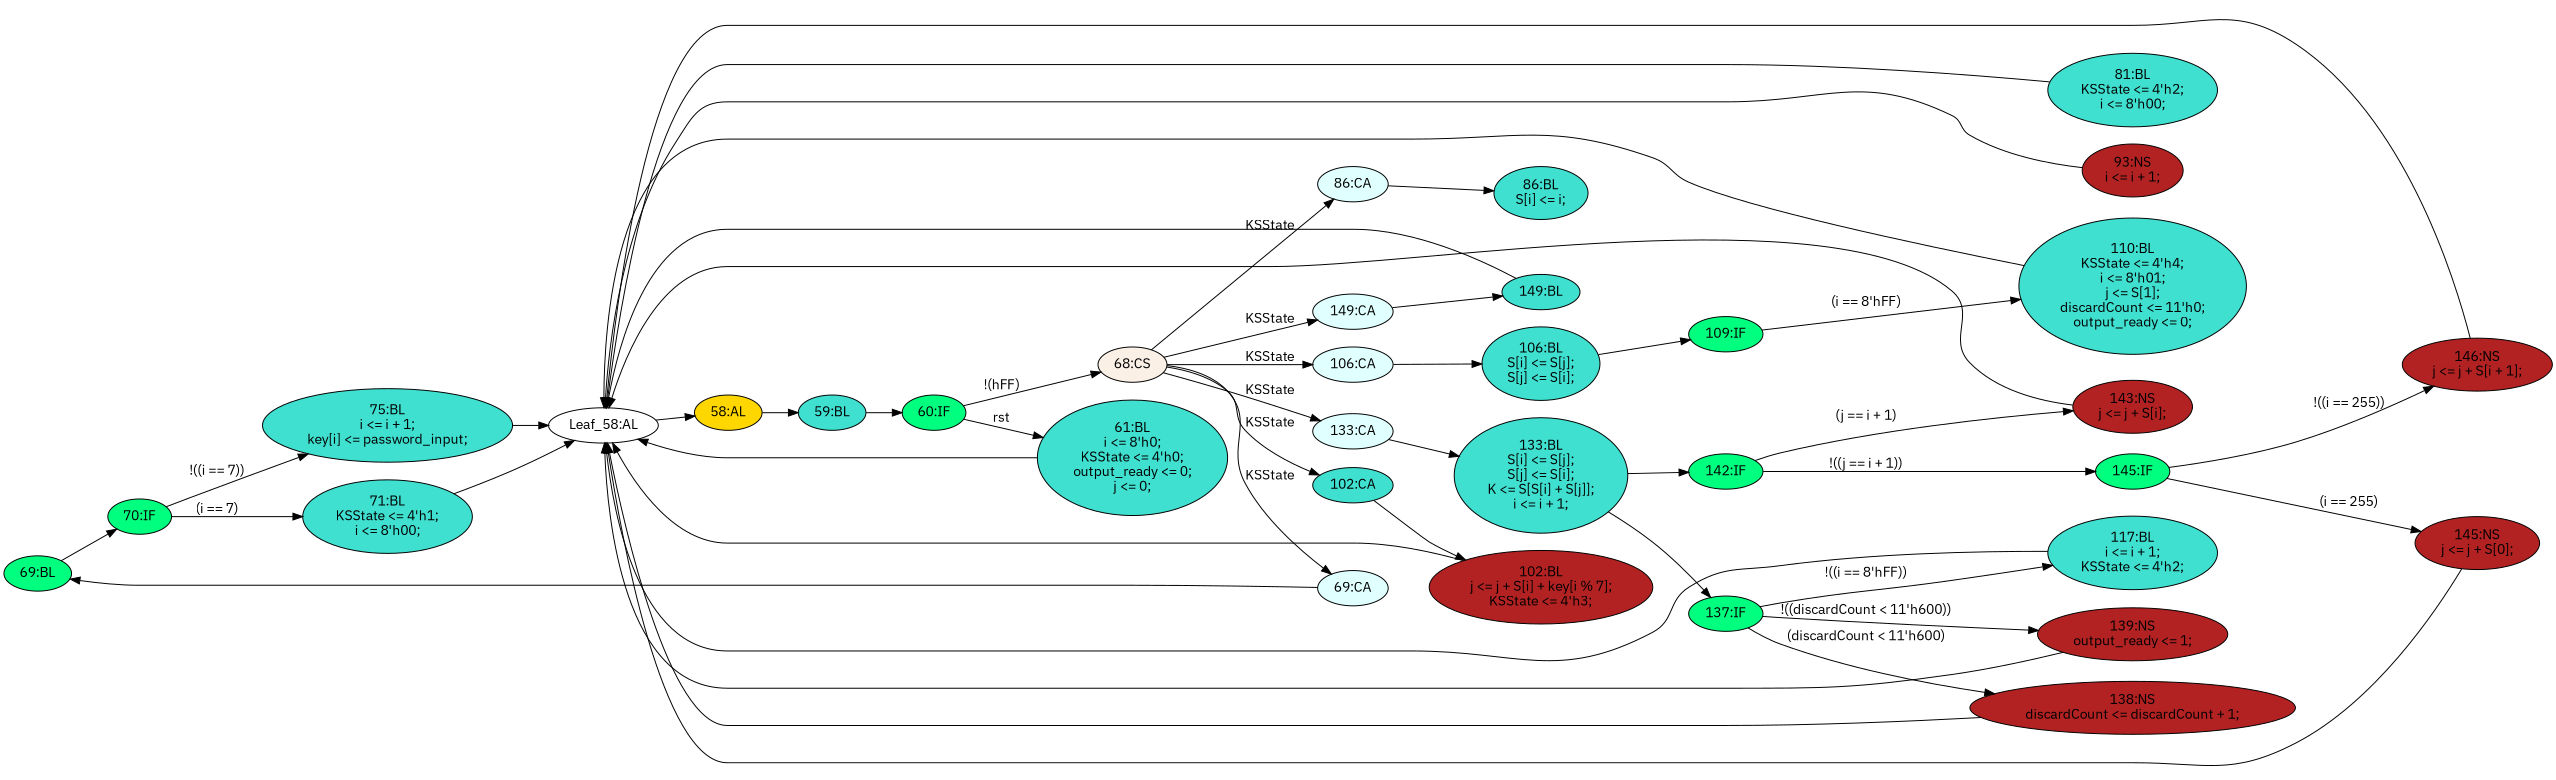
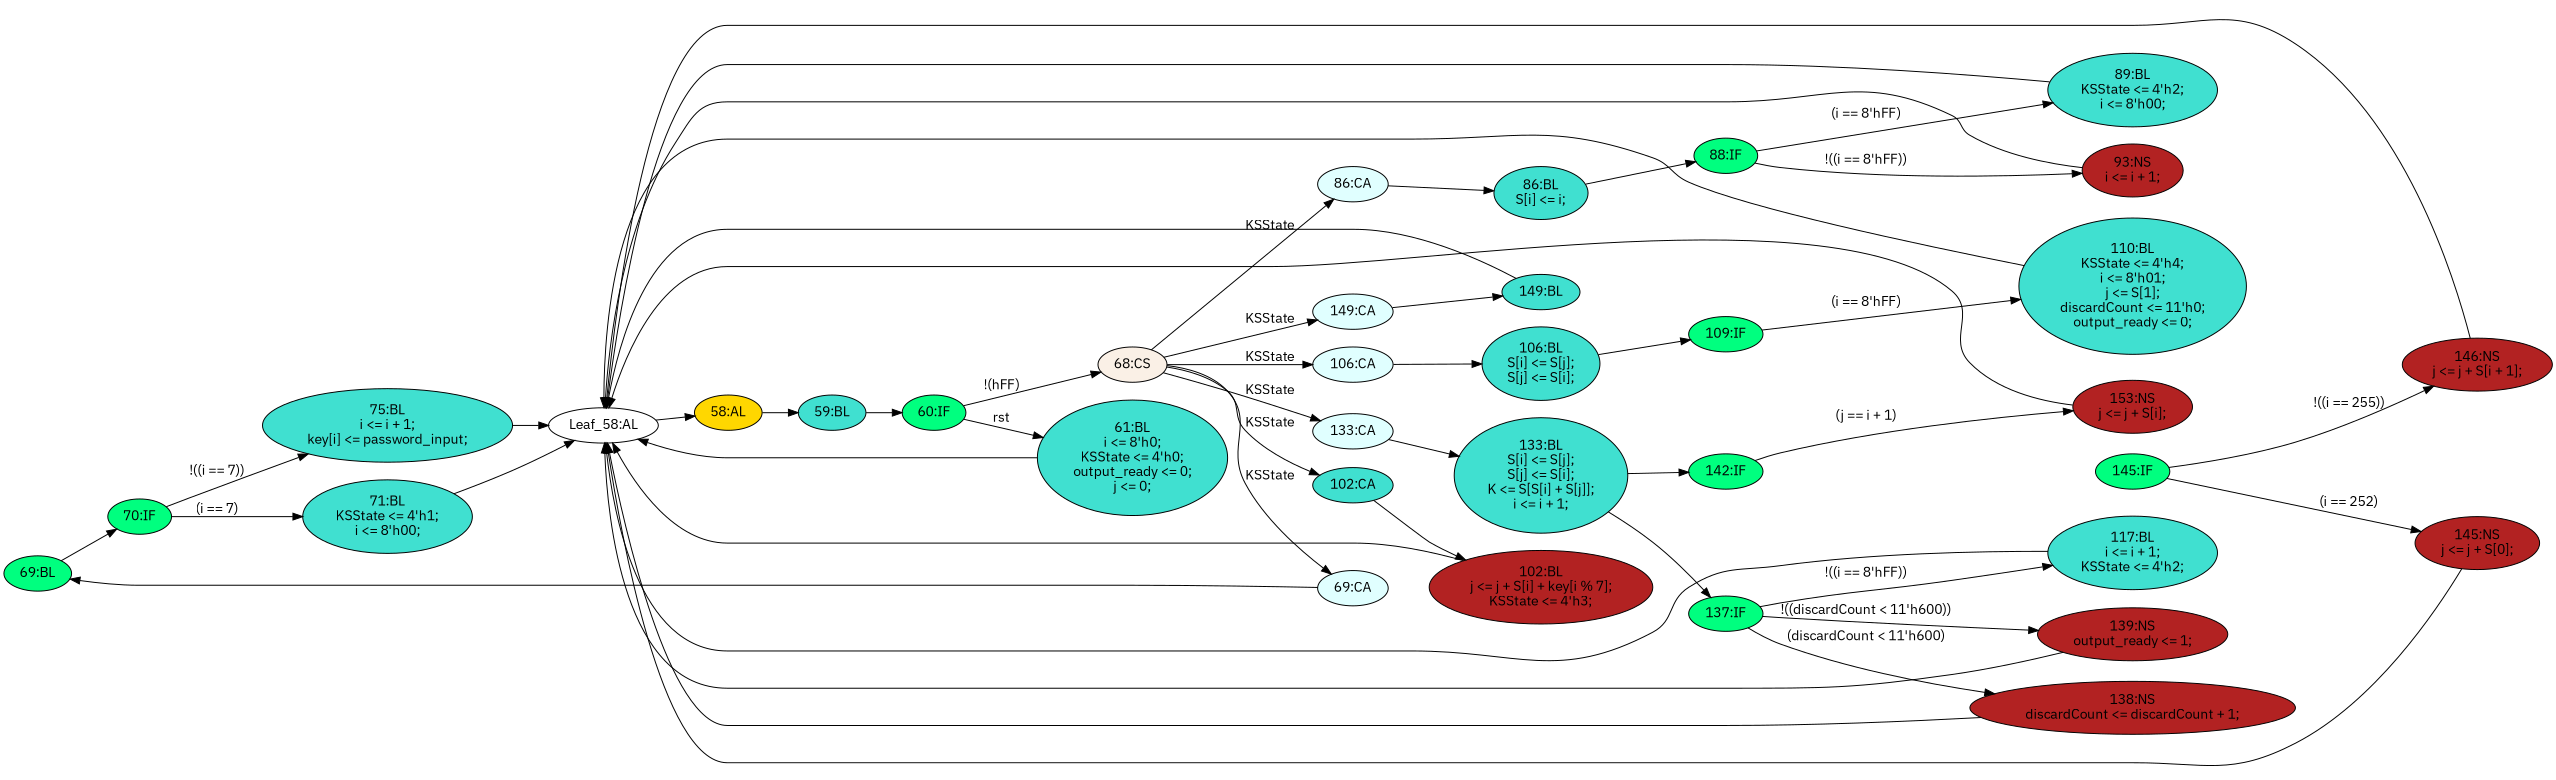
(2133, 90) -> (2133, 90)
none -> (1726, 156)
(2133, 407) -> (2133, 407)
(1924, 472) -> none
(2349, 502) -> (2349, 502)
